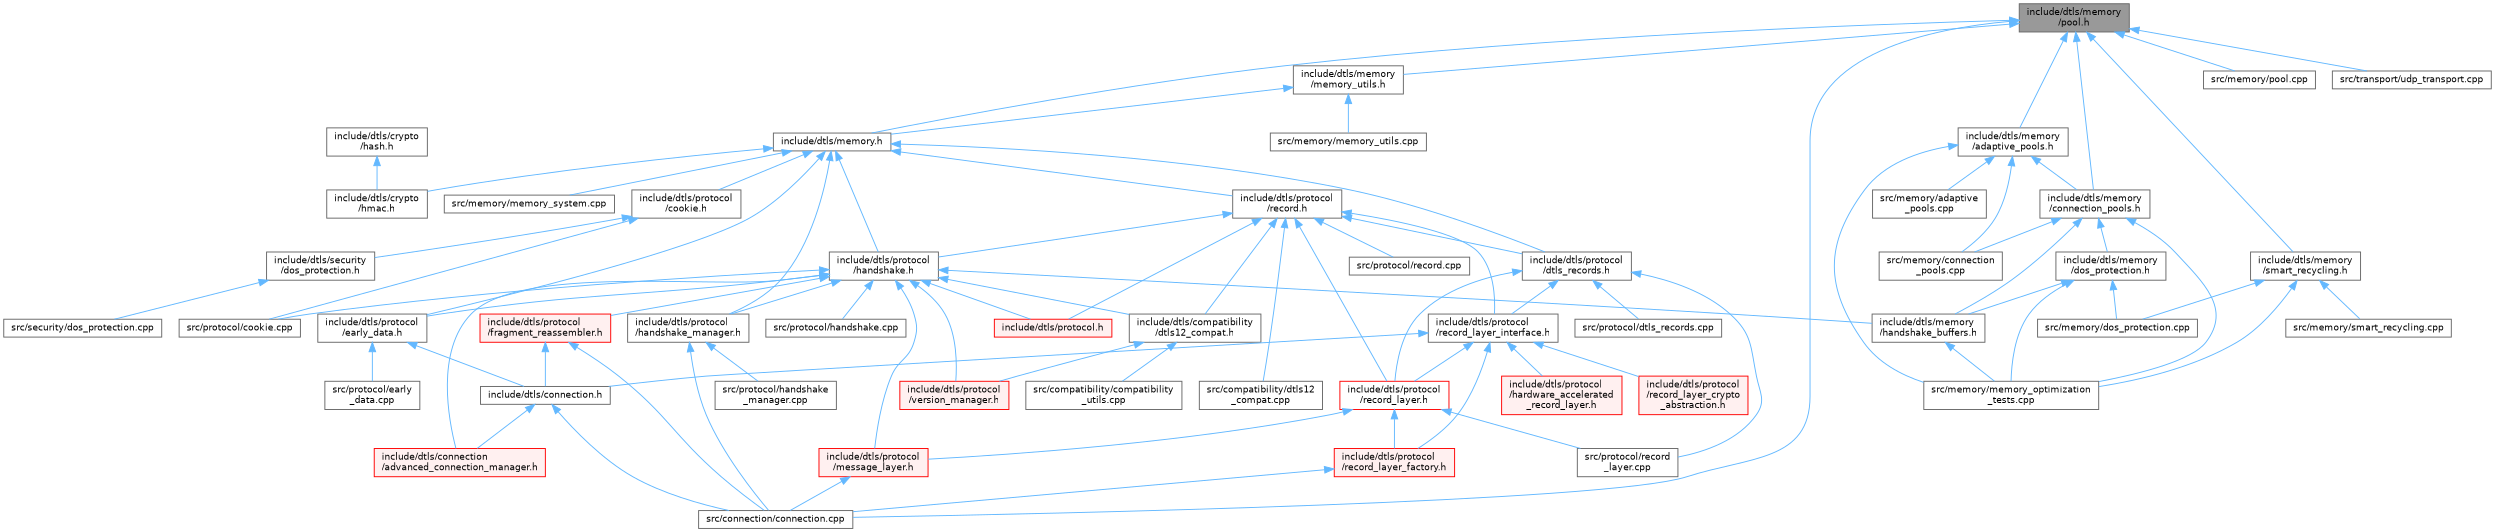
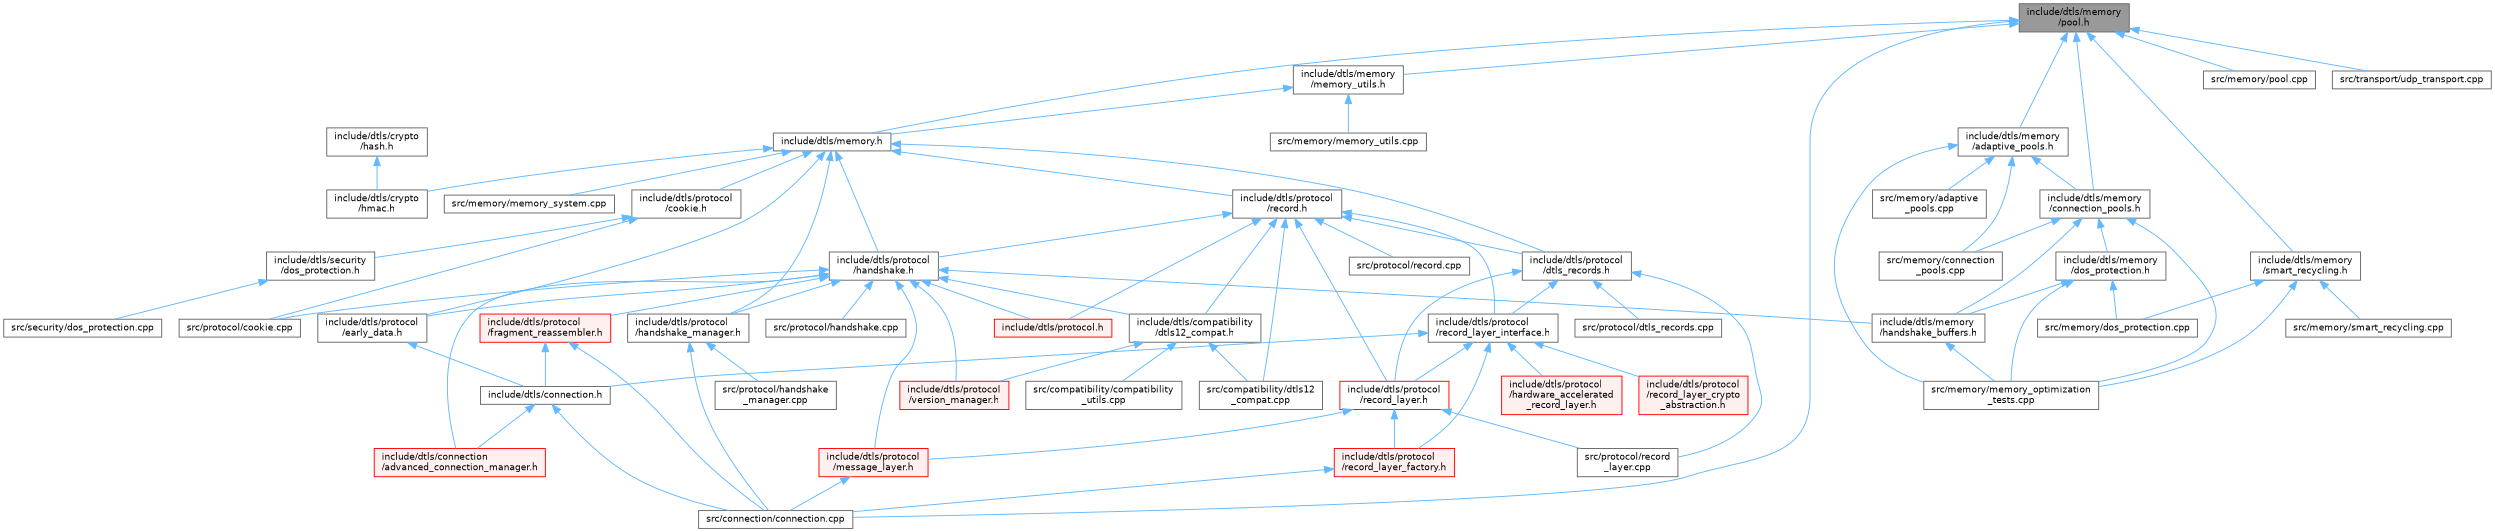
none -> (1231, 365)
(372, 395) -> none
